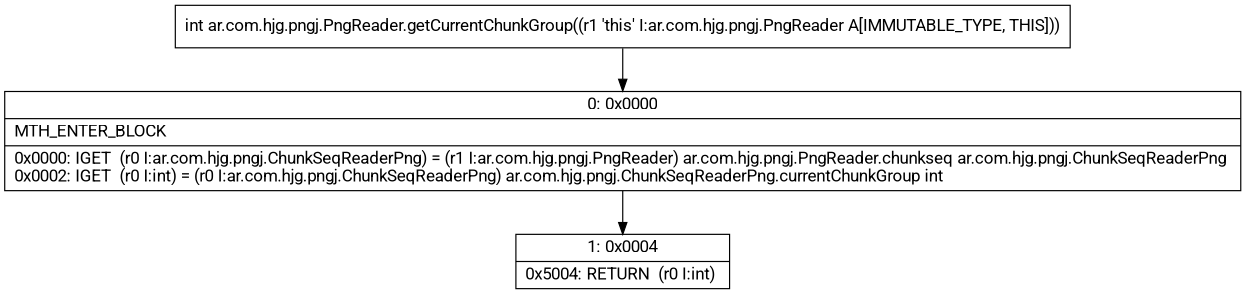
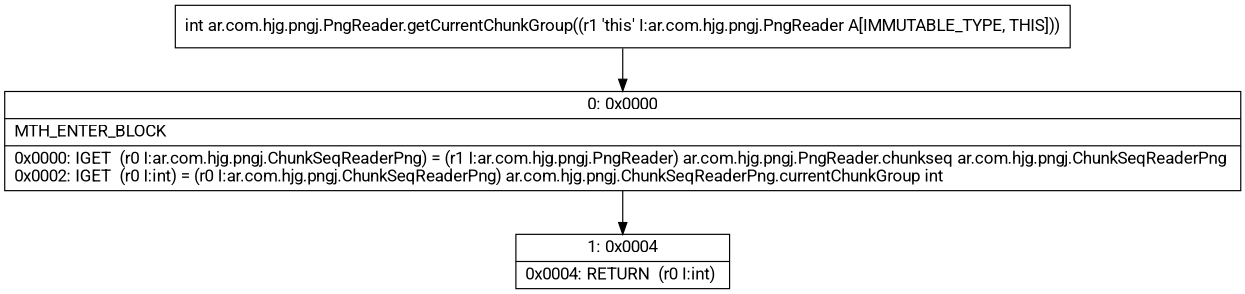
(623, 274) -> (623, 274)
